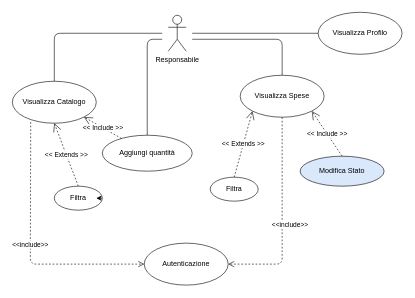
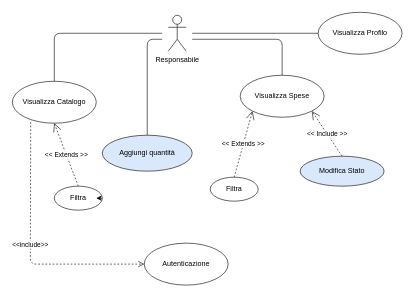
(104, 128) -> none
(147, 153) -> (147, 153)
(282, 215) -> none
